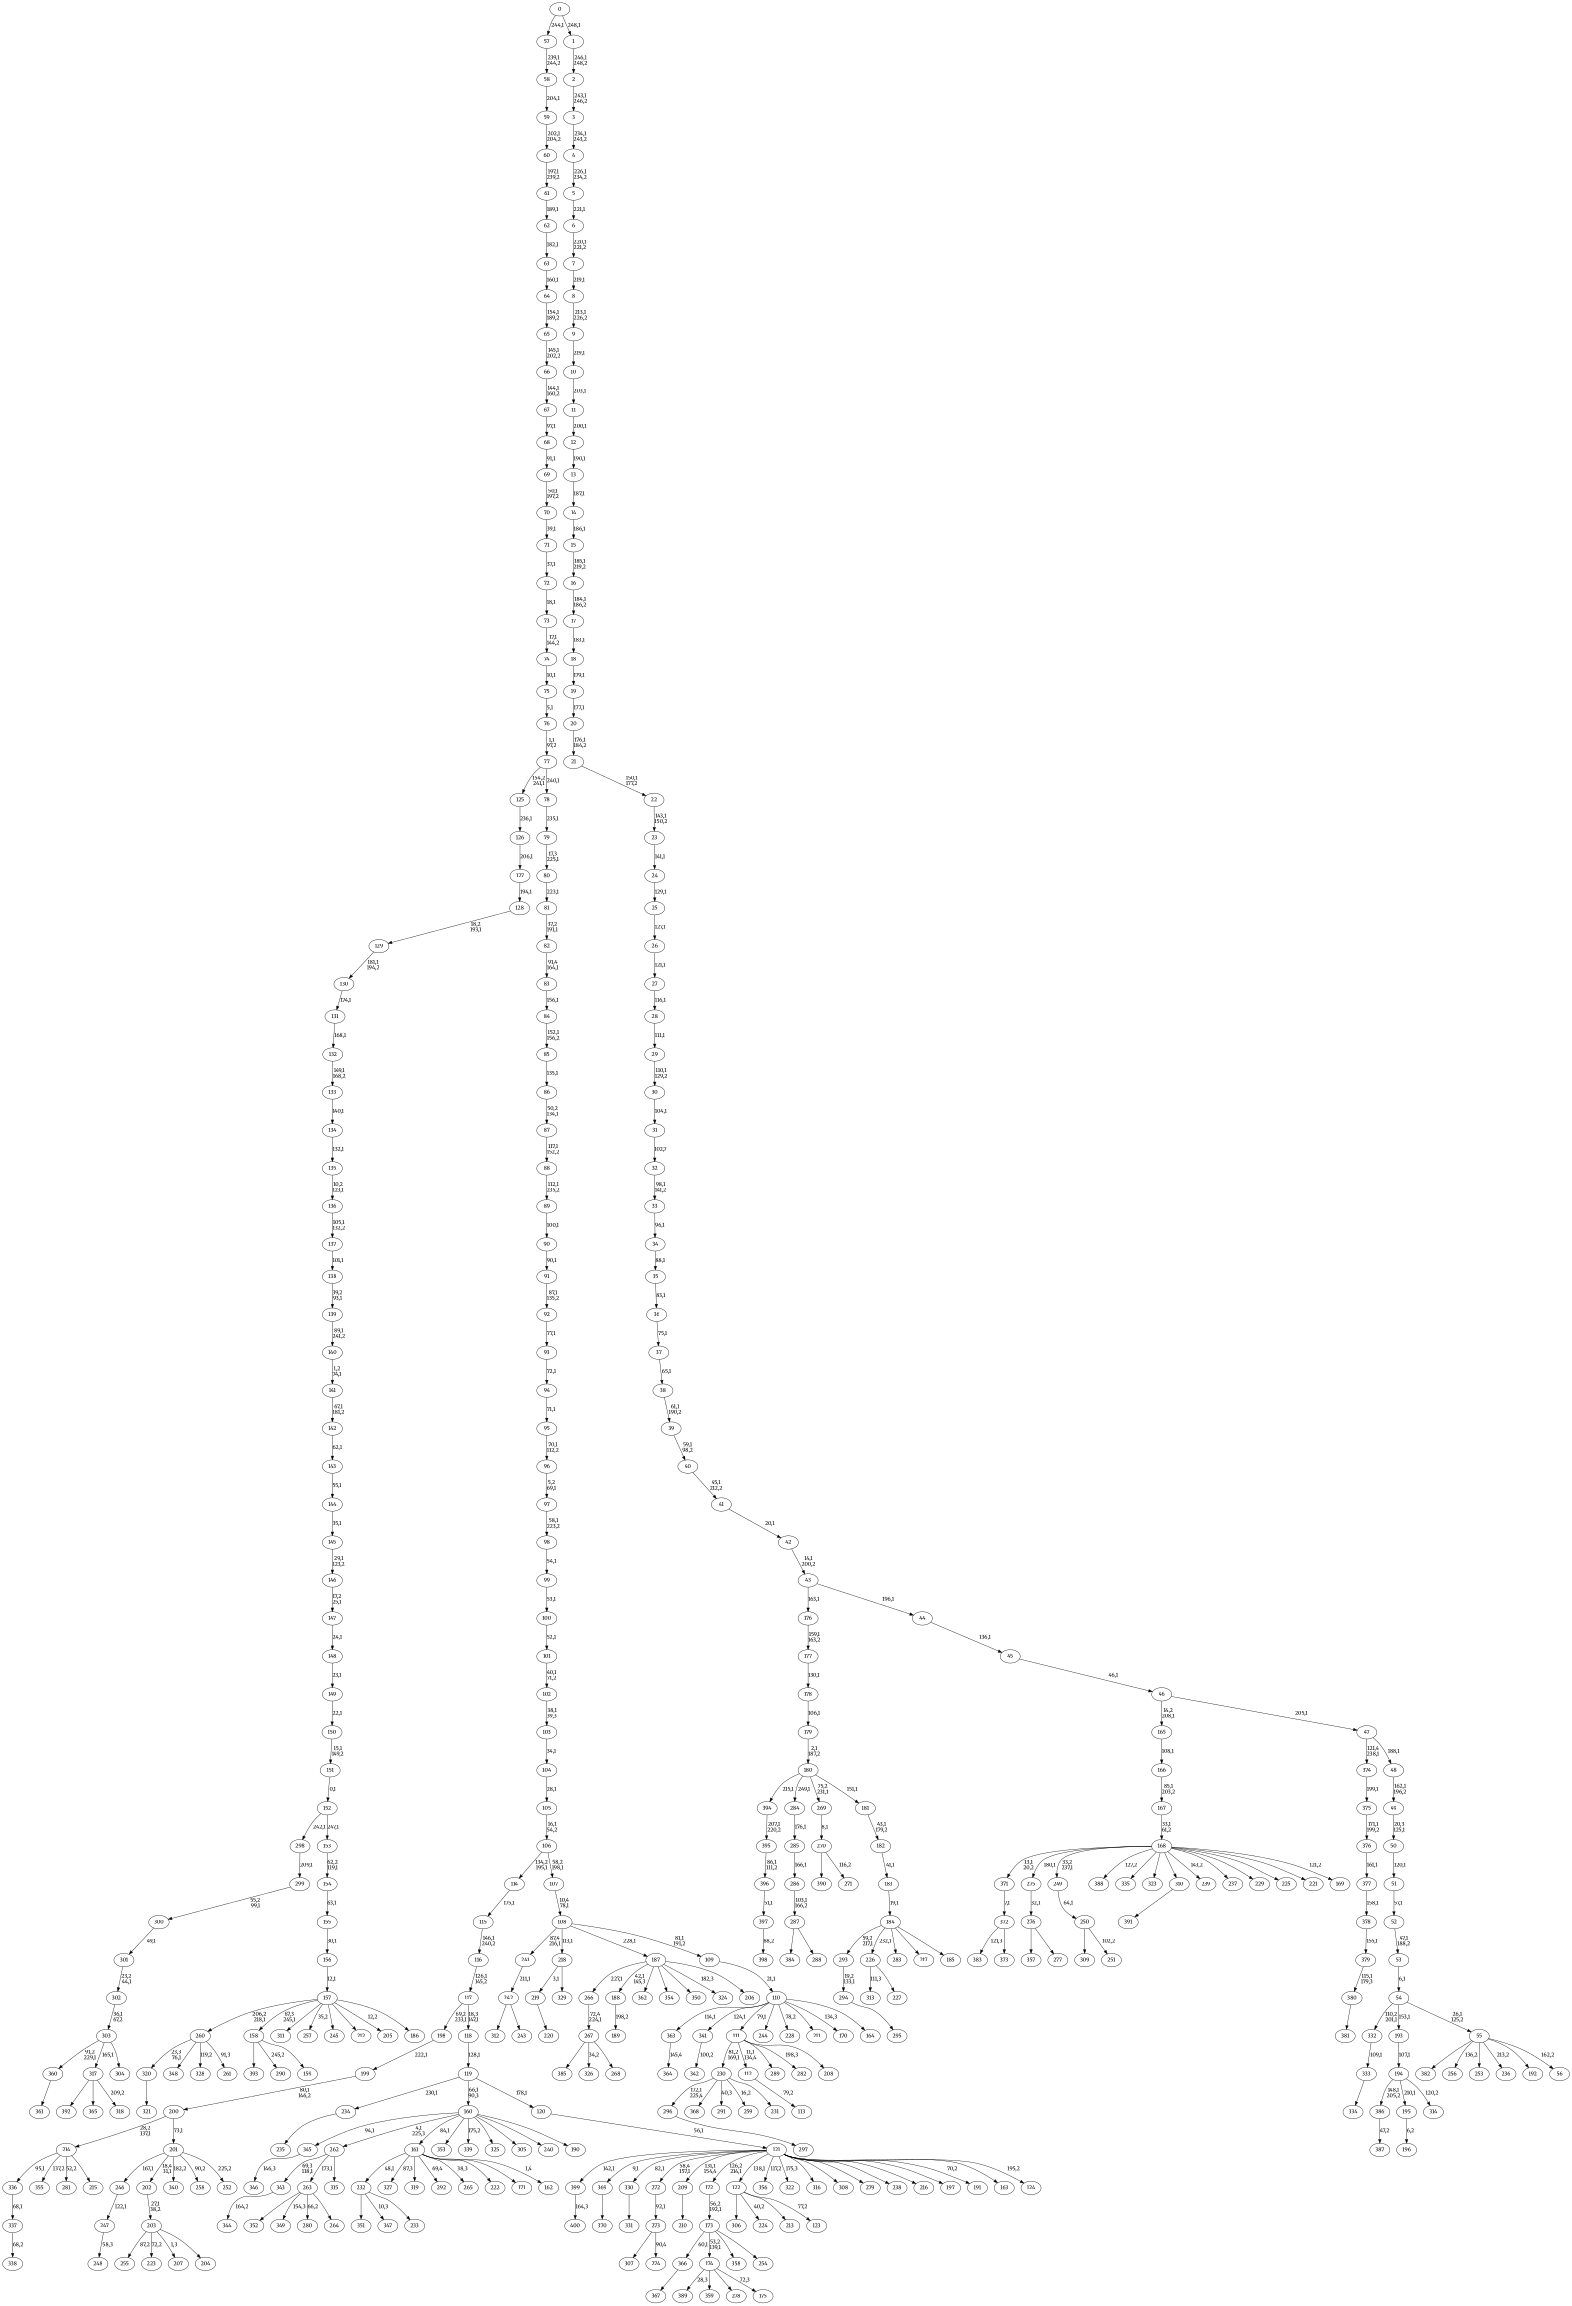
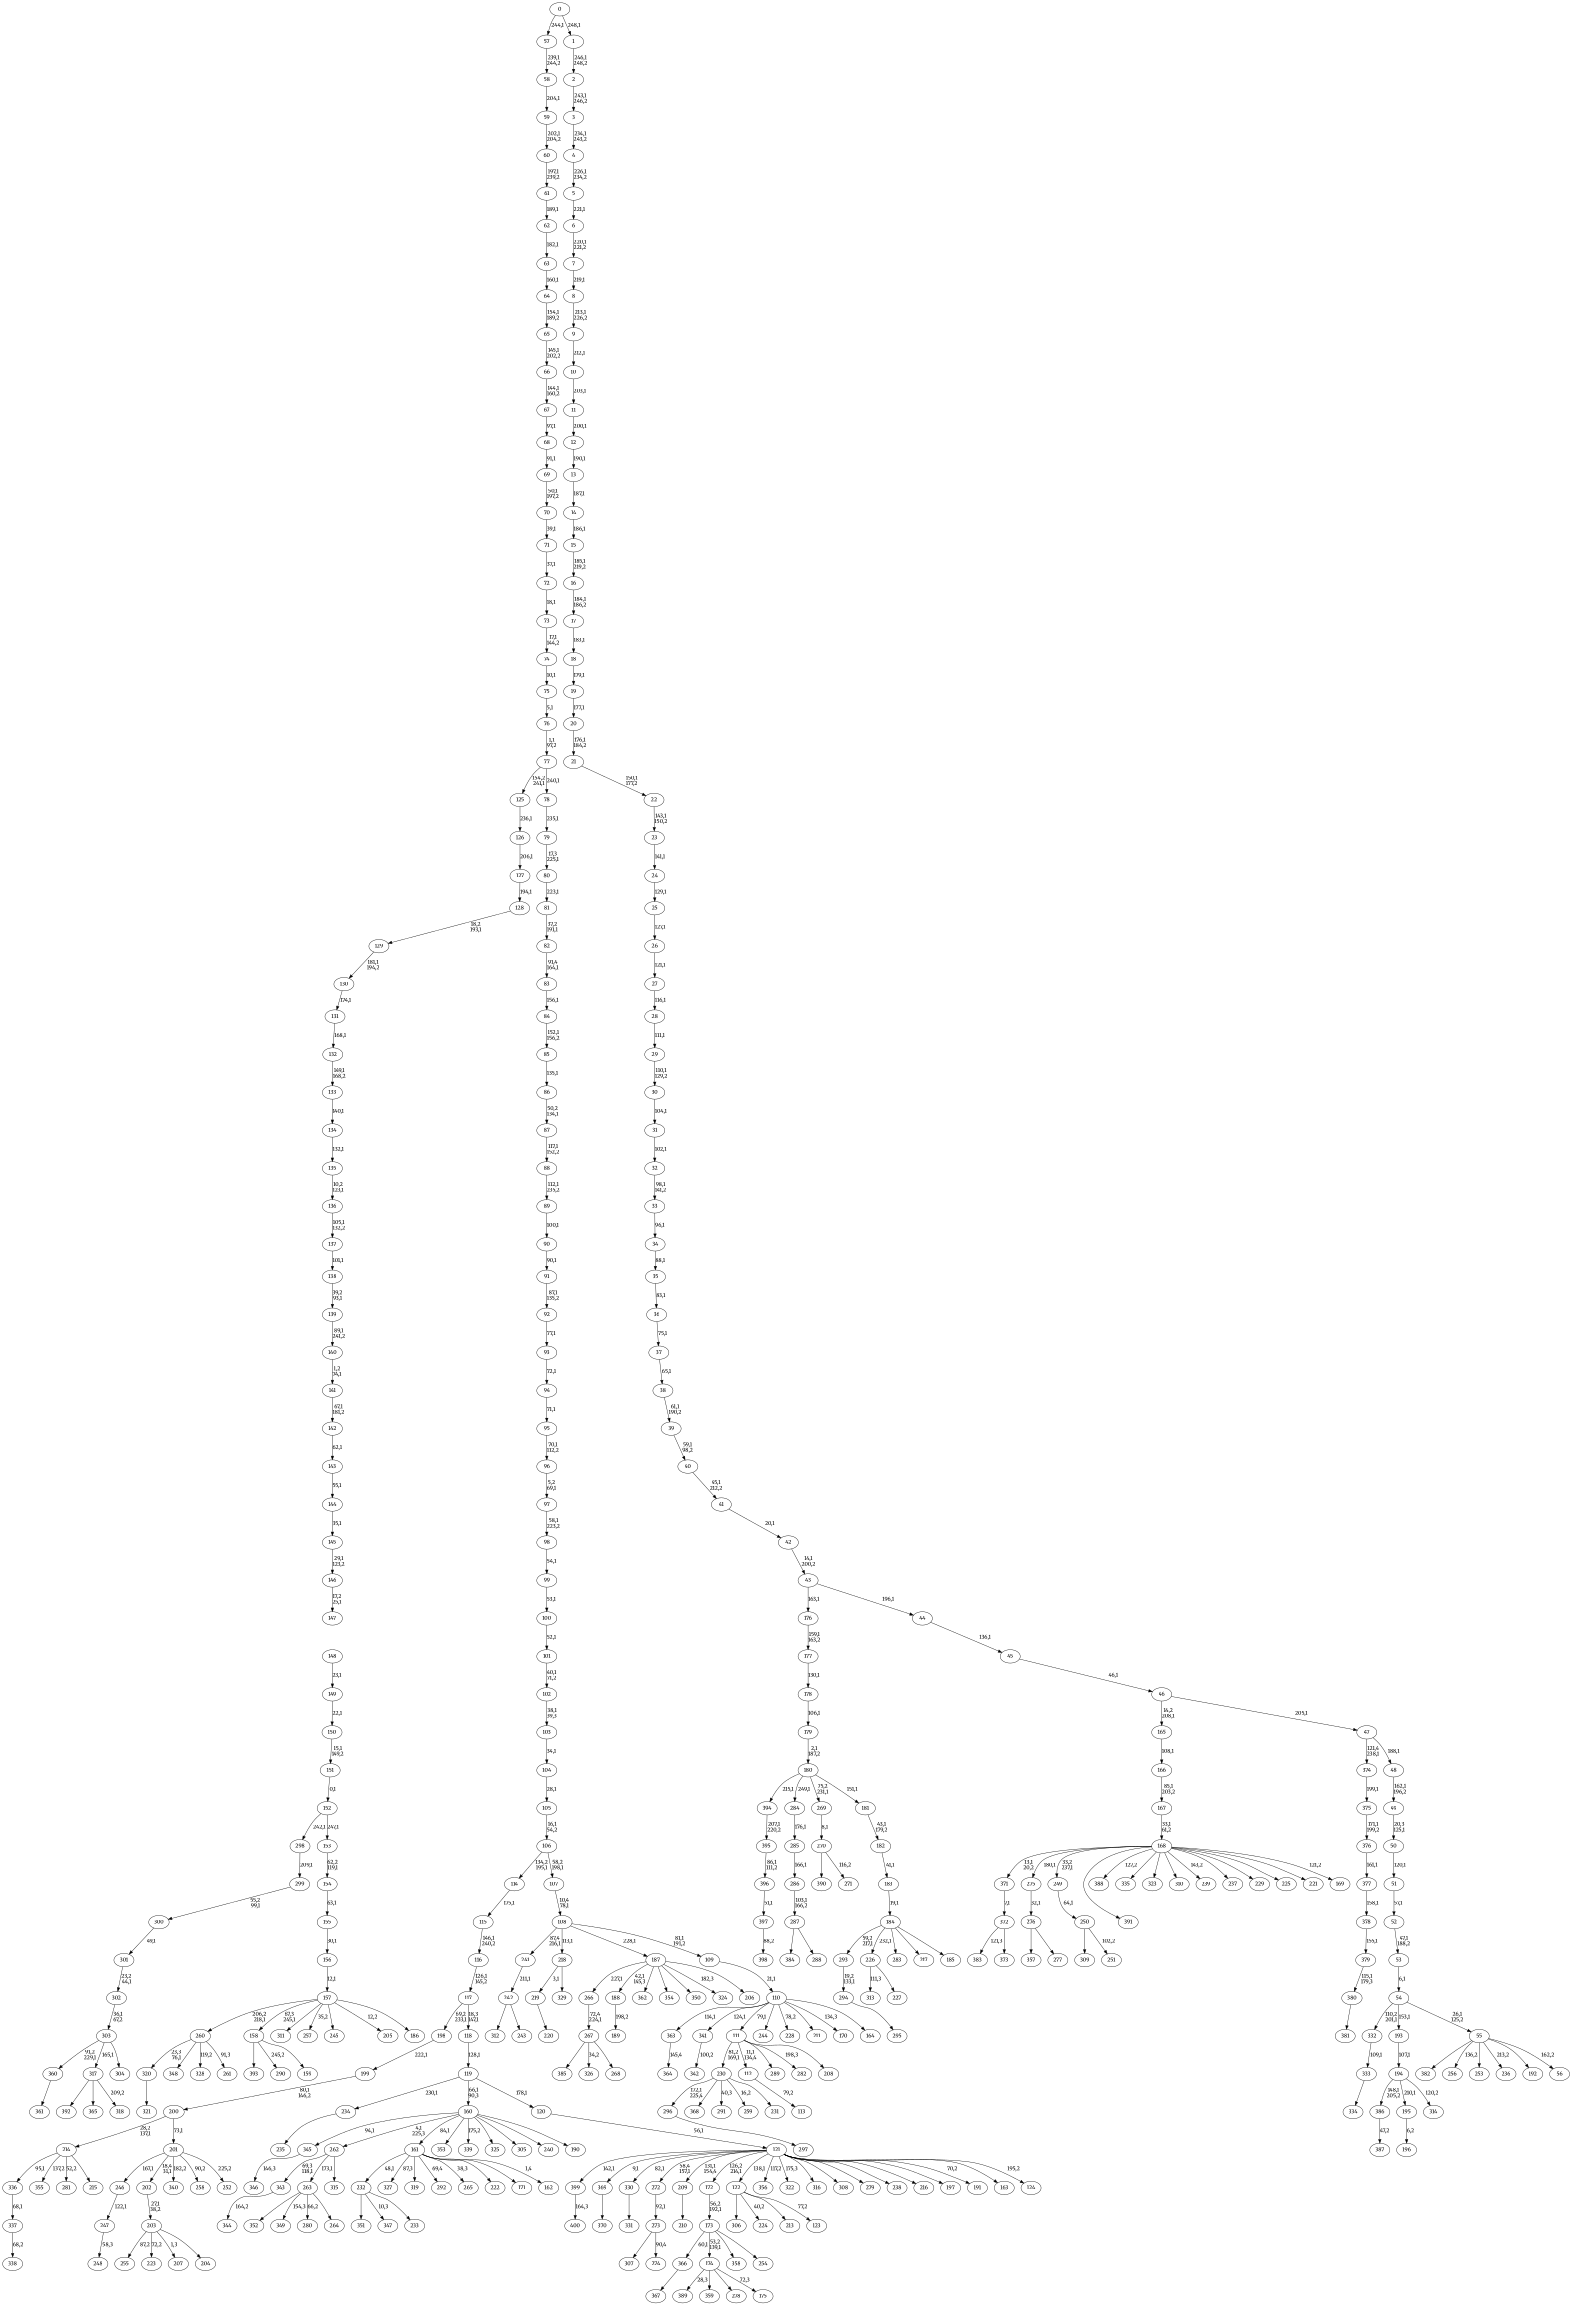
(579, 353) -> (579, 353)
(661, 1149) -> (661, 1149)
(332, 1636) -> none
(1155, 1902) -> (1091, 1869)
(361, 2036) -> none
